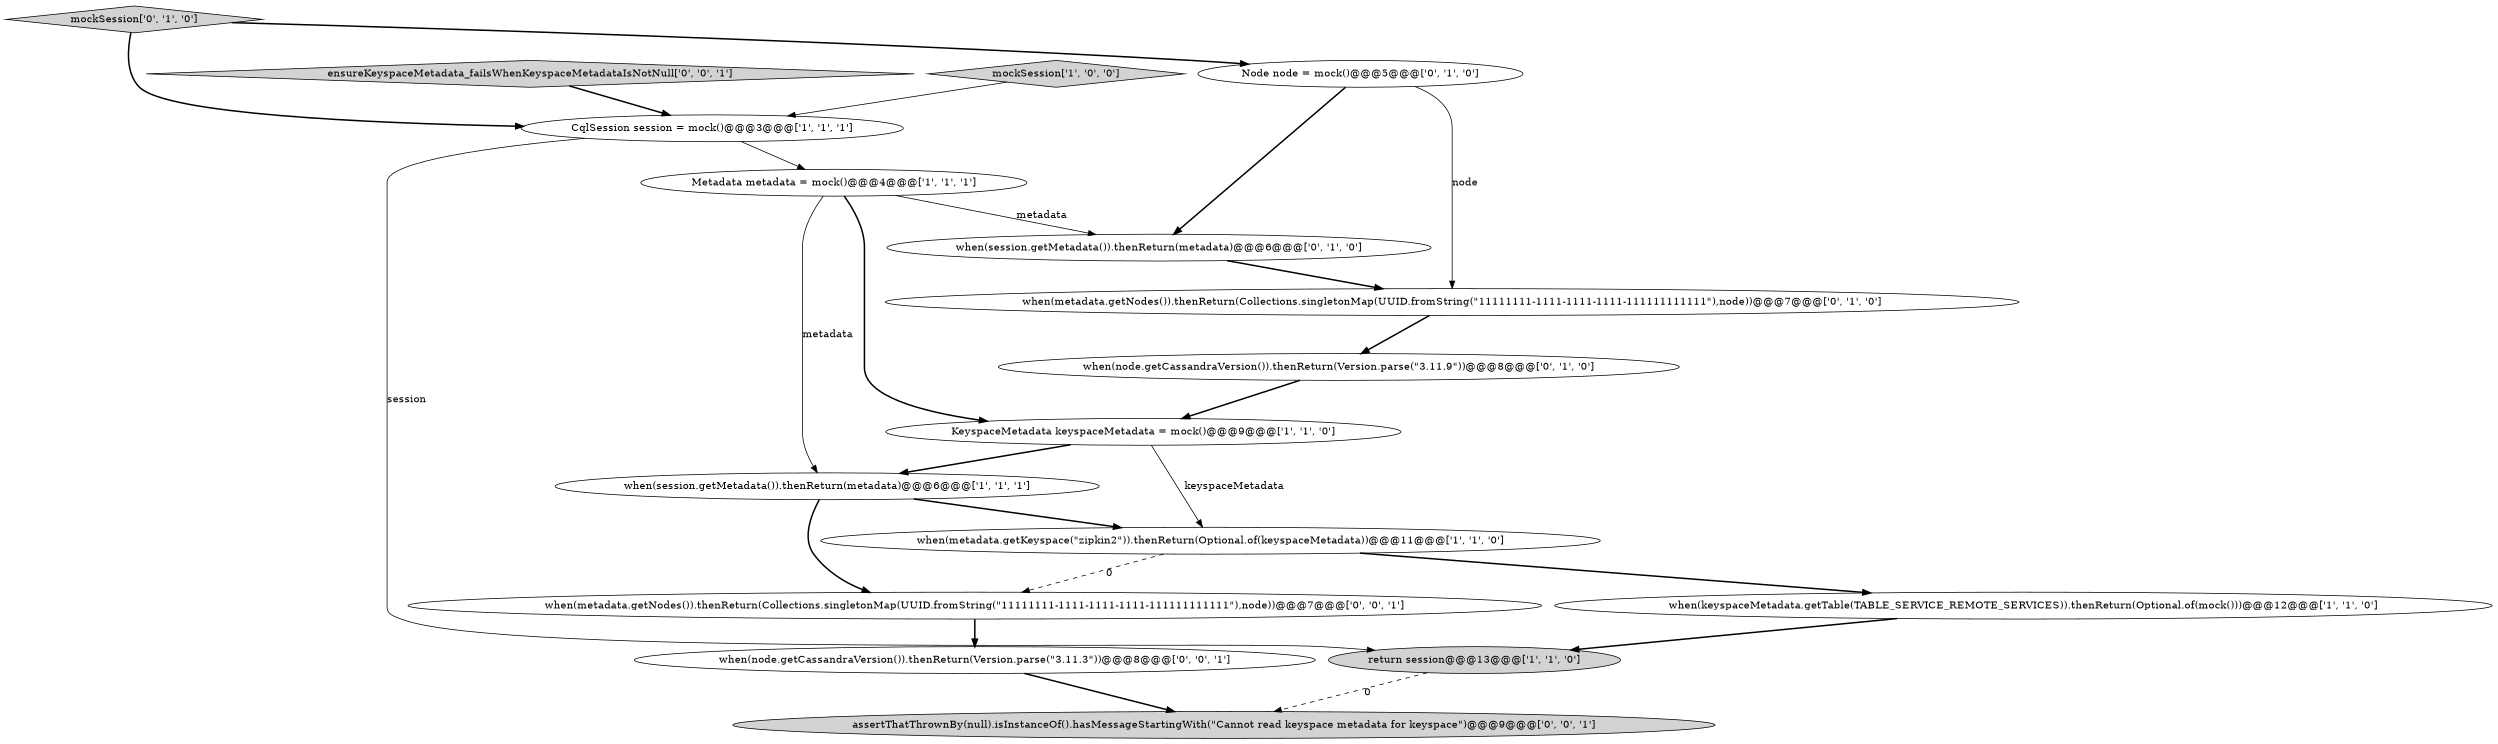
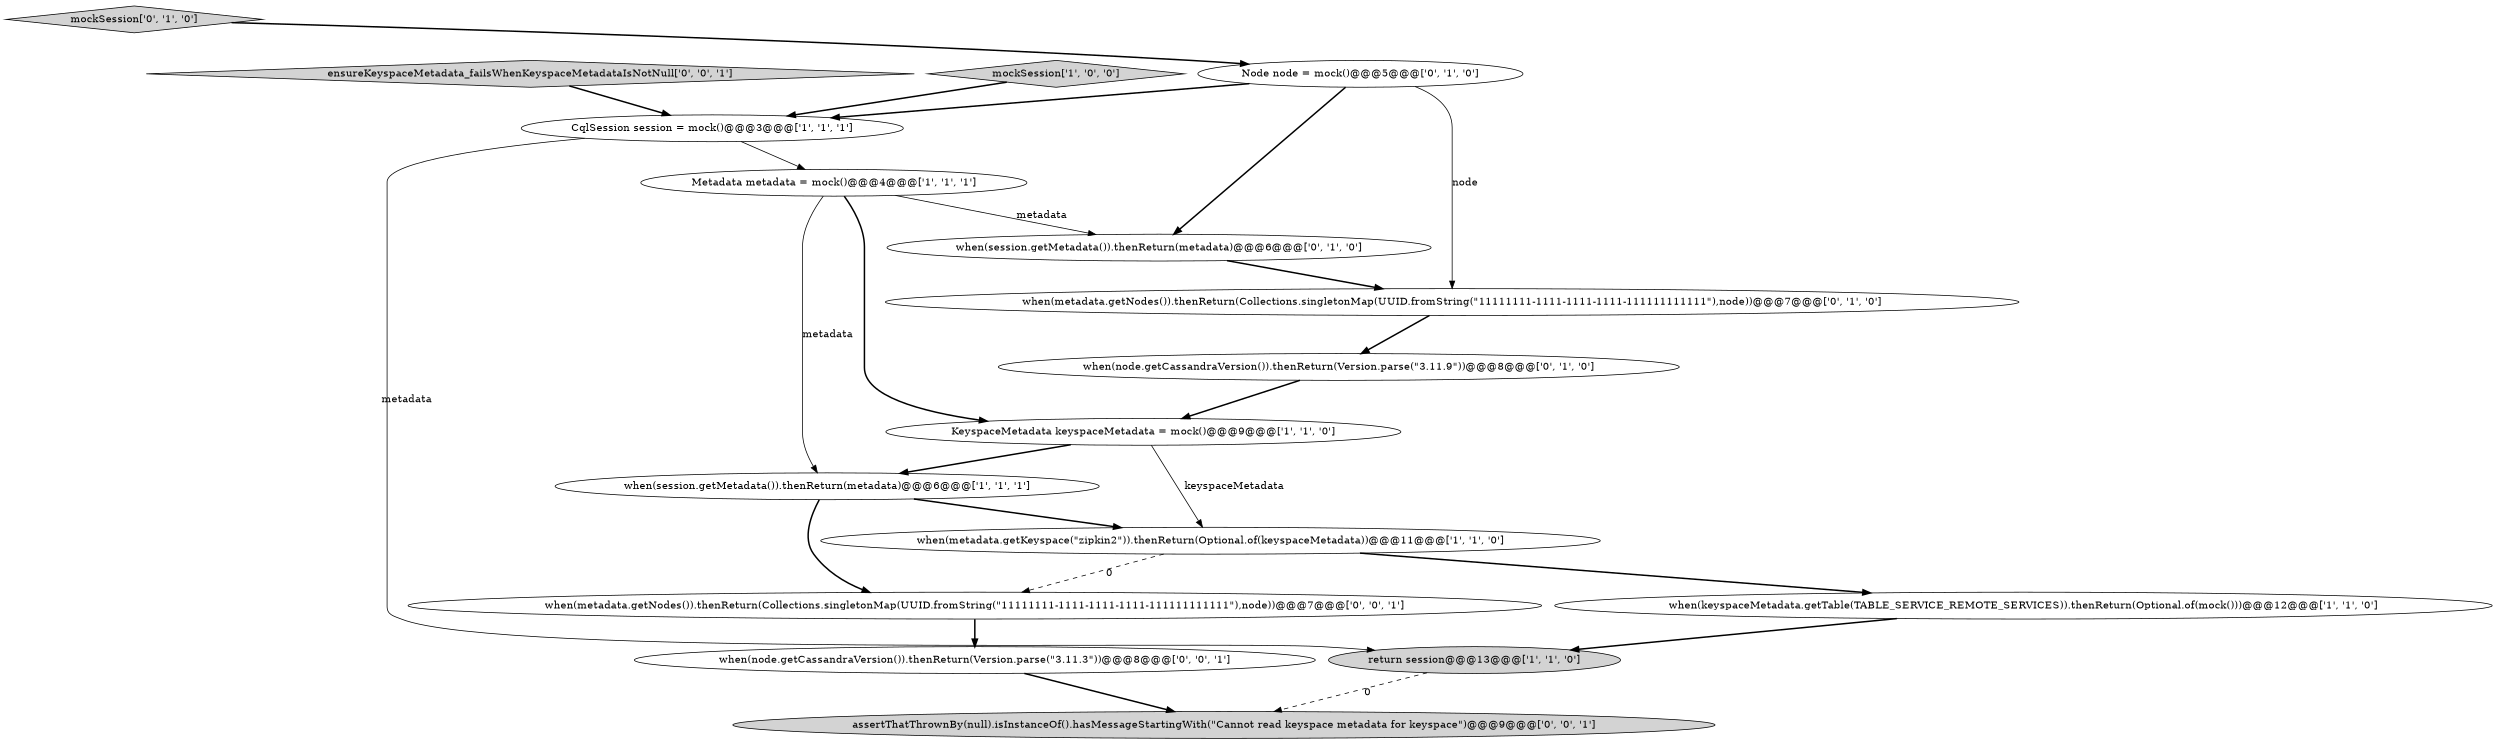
(901, 98) -> (901, 98)
(297, 117) -> (1044, 100)
(407, 399) -> (407, 399)
